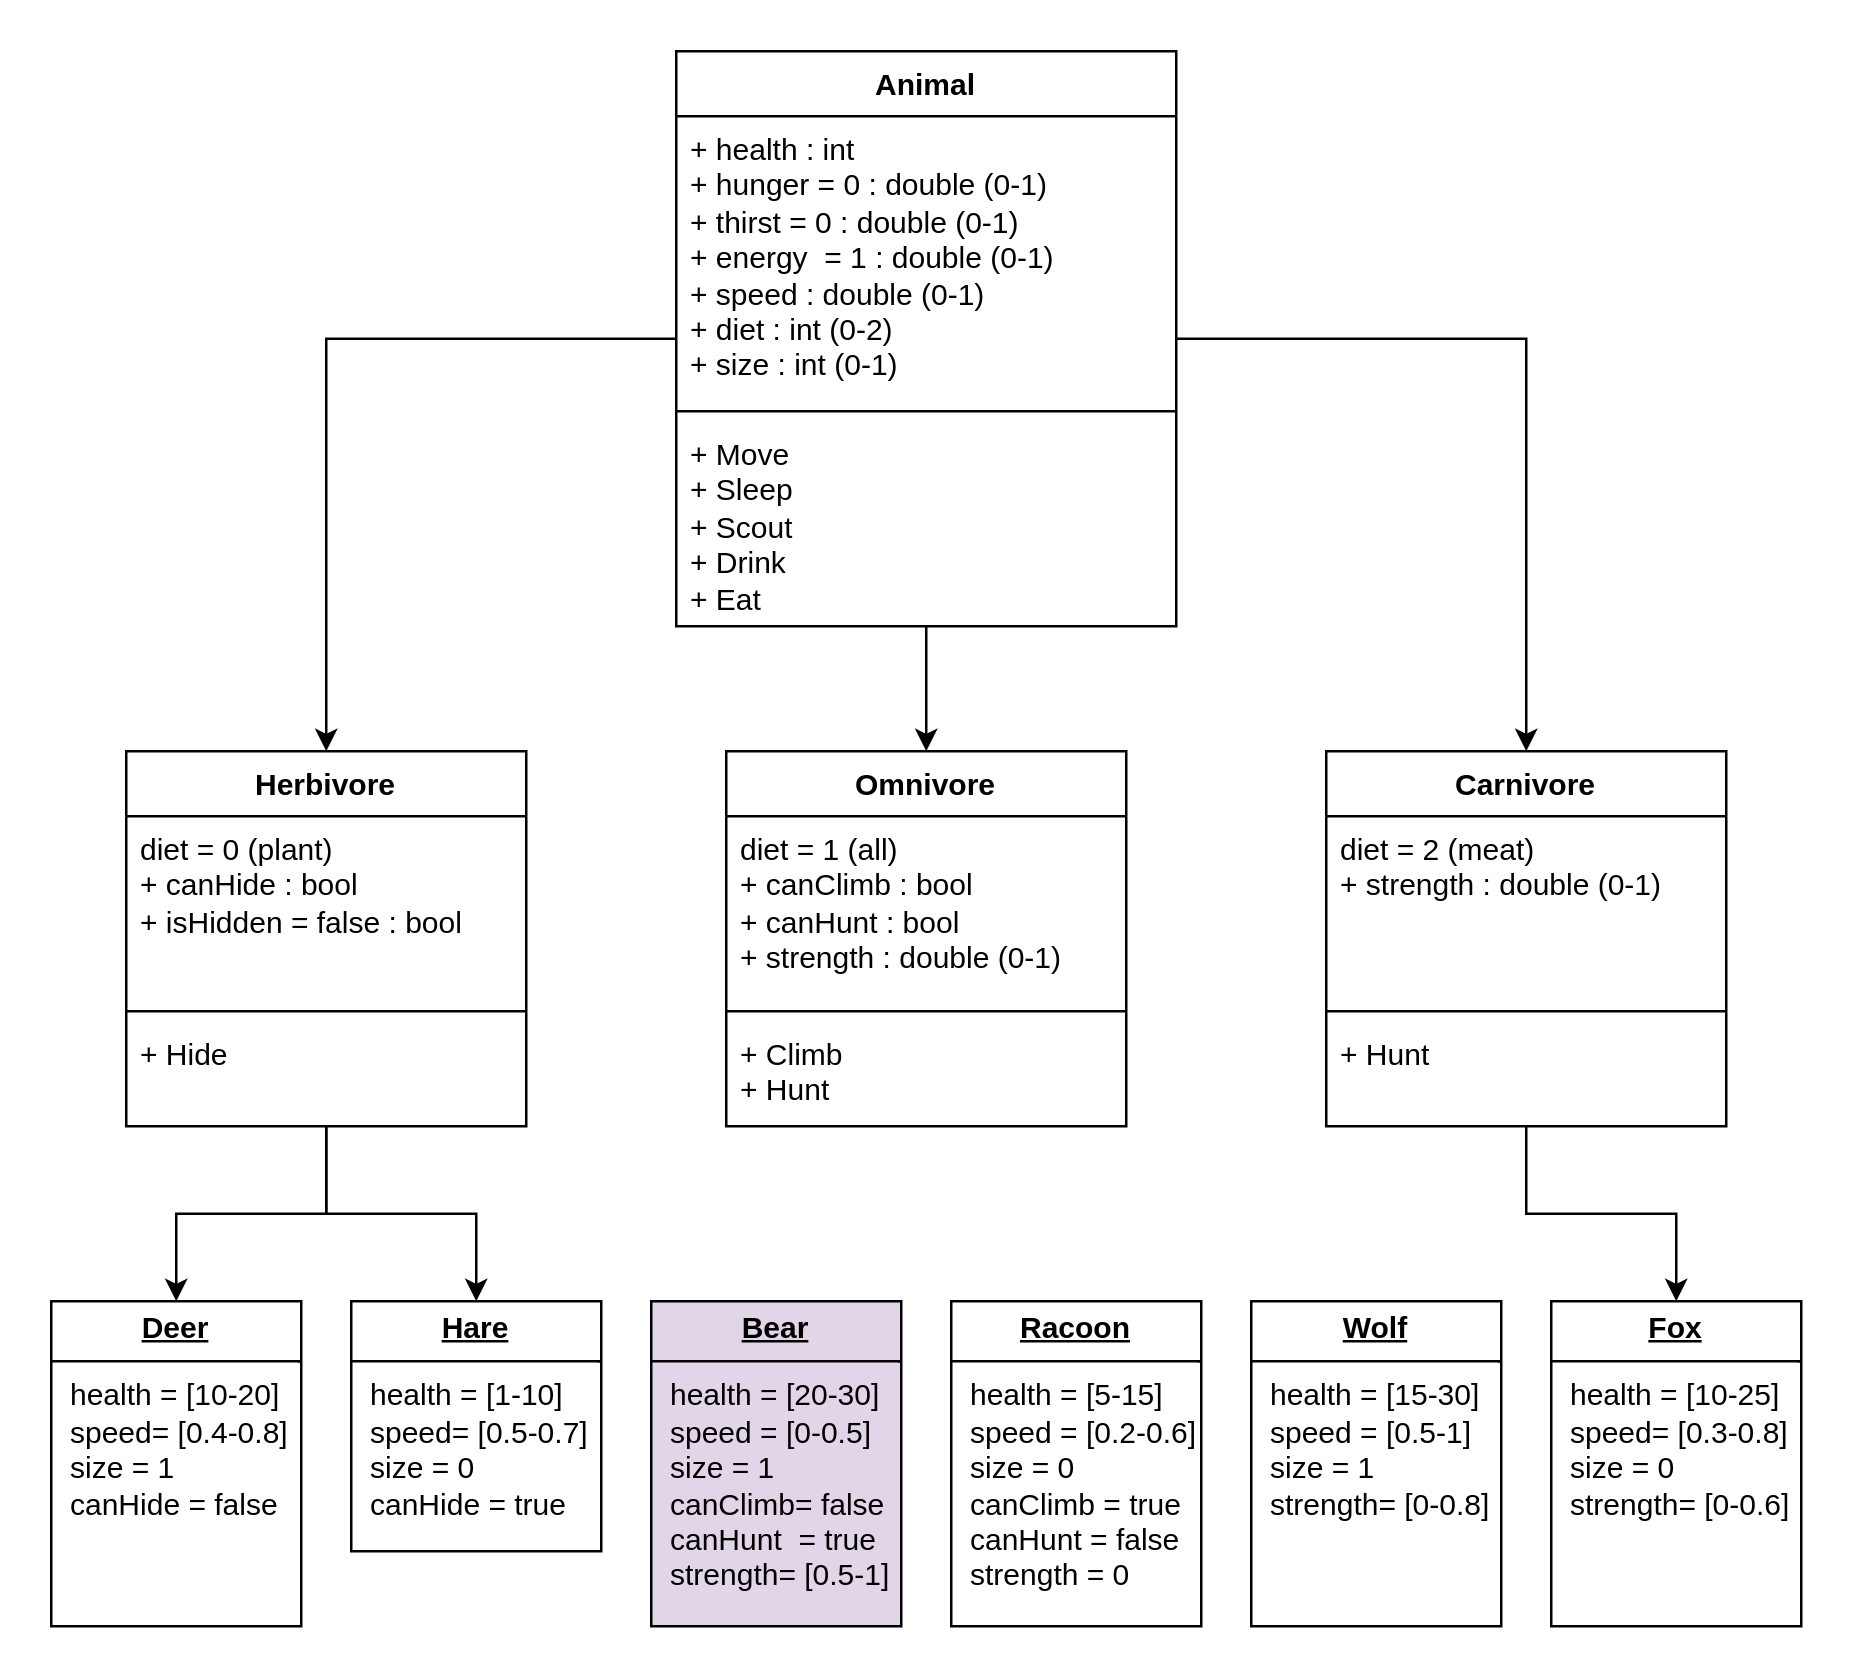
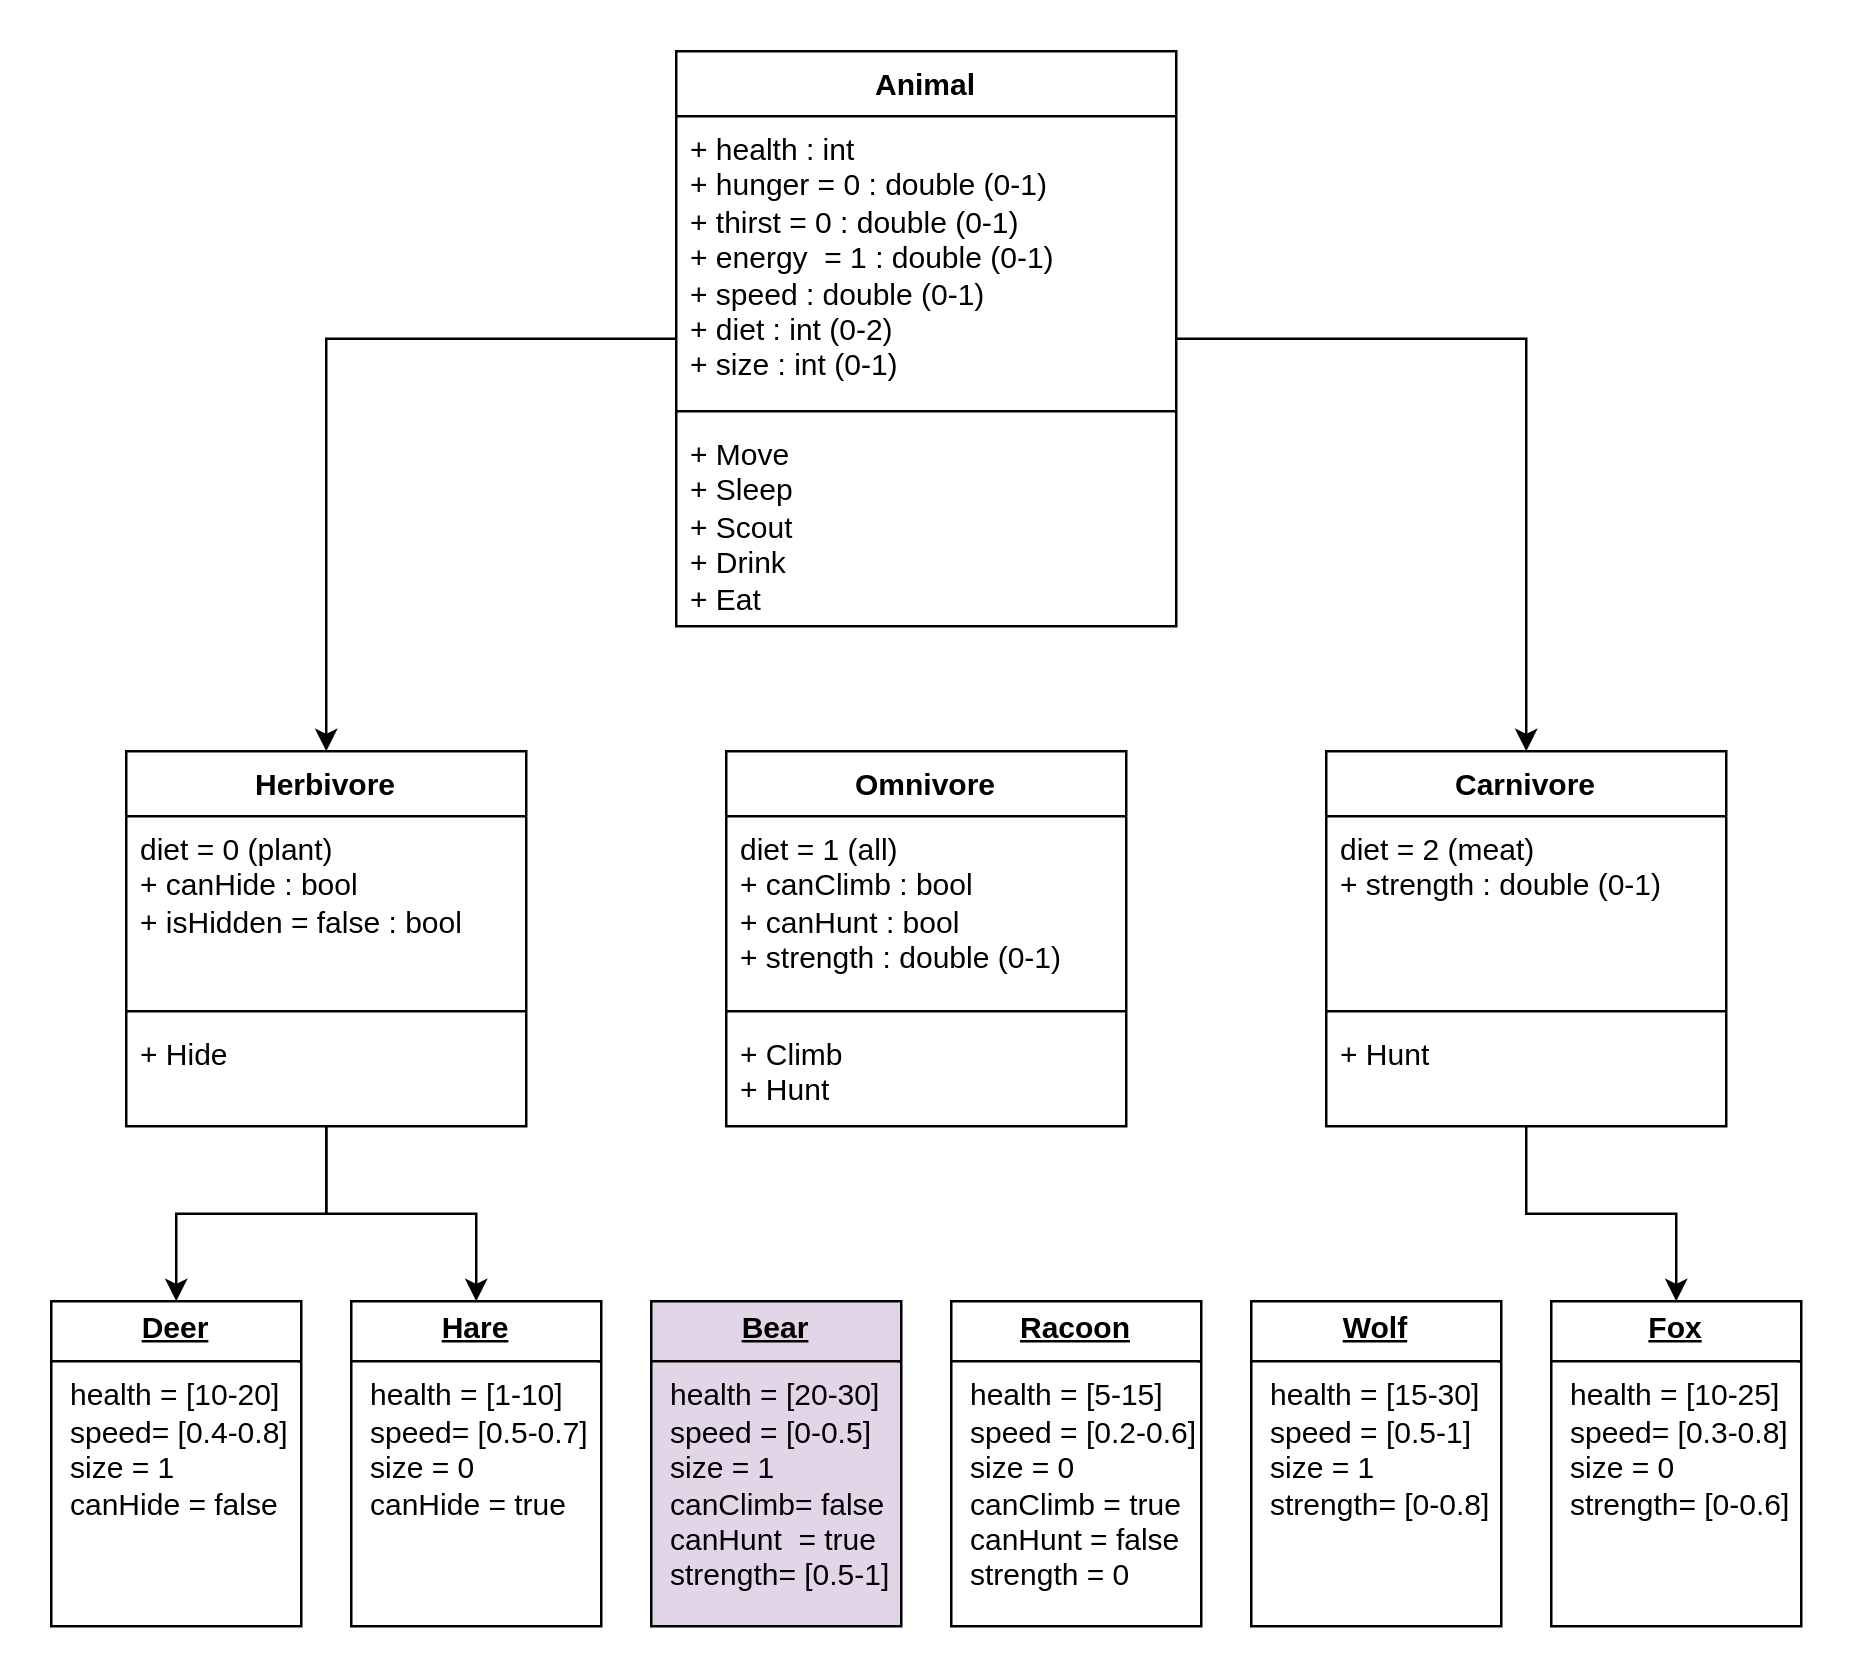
(926, 683) -> none
(476, 1426) -> (476, 1464)
